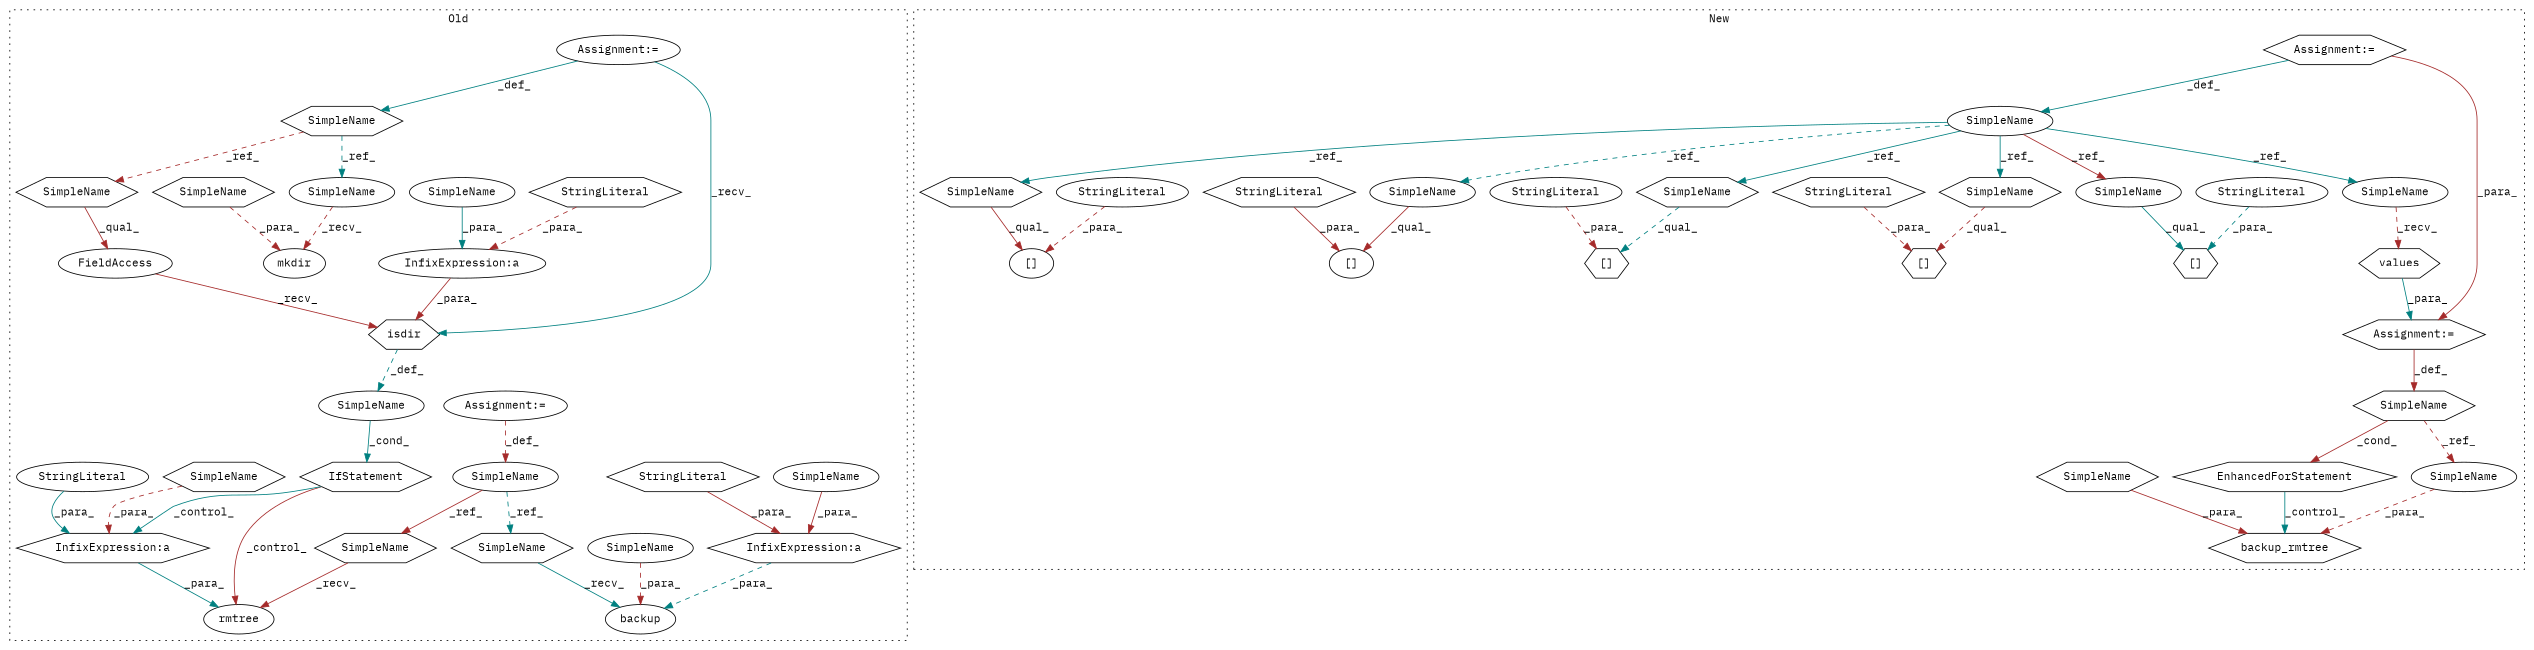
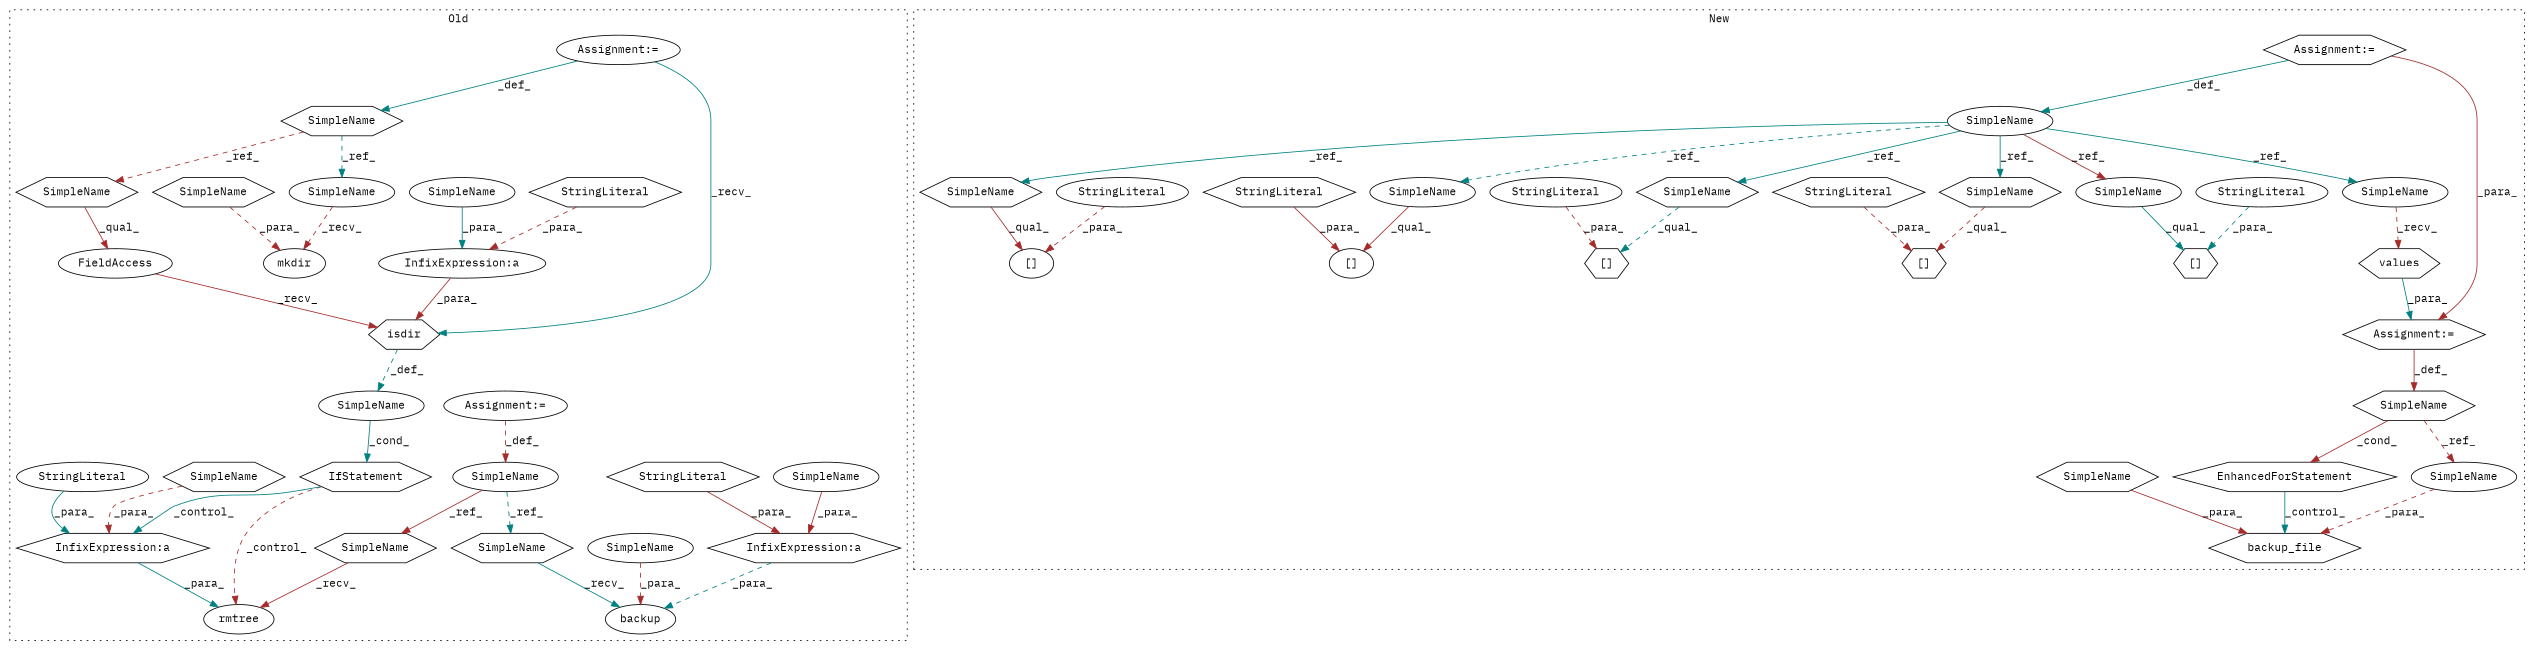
(254, 524) -> (254, 524)
(2285, 548) -> (2285, 548)
